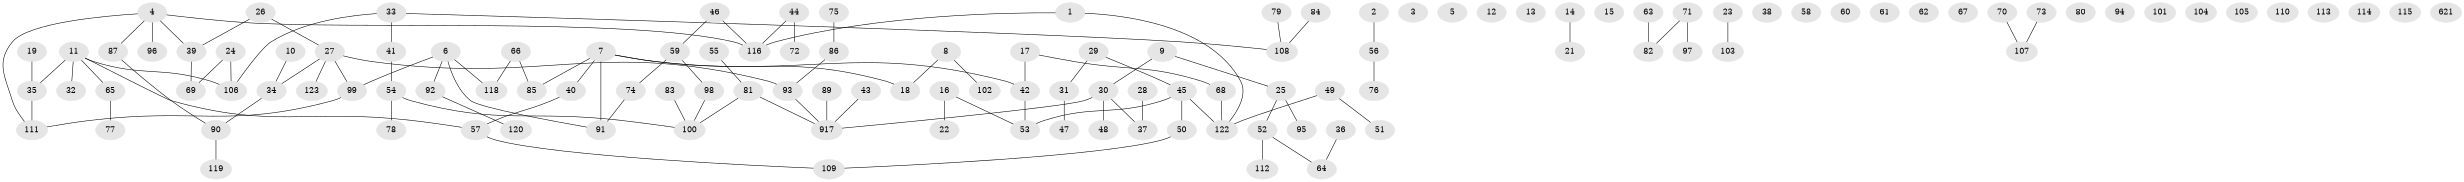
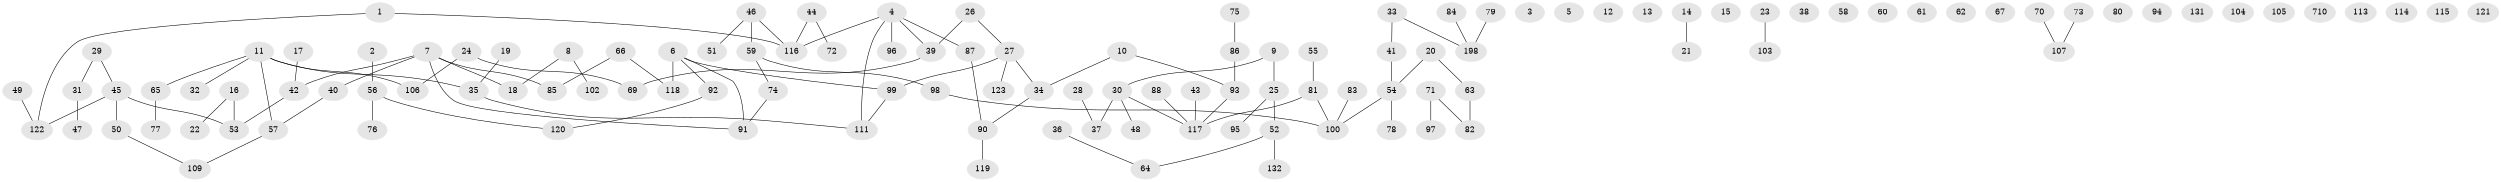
(2160, 13) -> (2197, 13)
(2283, 13) -> (2320, 13)
(2446, 13) -> (2483, 13)
(297, 29) -> none
(1282, 52) -> (1471, 52)
none -> (1431, 52)
(561, 65) -> (1180, 69)
(827, 91) -> (1156, 91)
(1221, 91) -> none
(1355, 111) -> (732, 32)
none -> (462, 117)
(827, 130) -> (1195, 130)
(1262, 169) -> (1275, 169)
